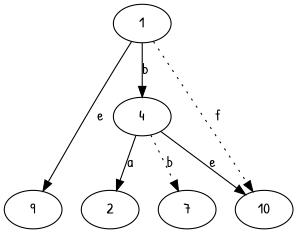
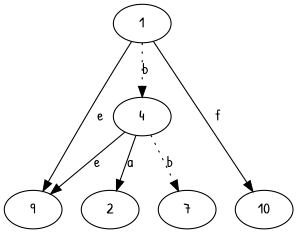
(142, 65) -> (142, 65)
(200, 112) -> (200, 112)
(199, 160) -> (92, 160)
